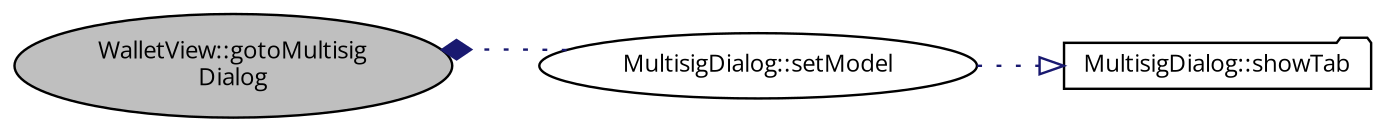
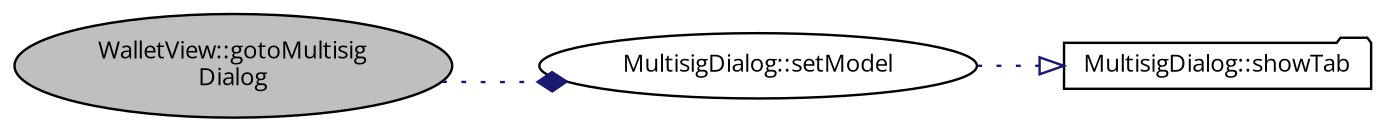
(519, 50) -> (489, 82)
